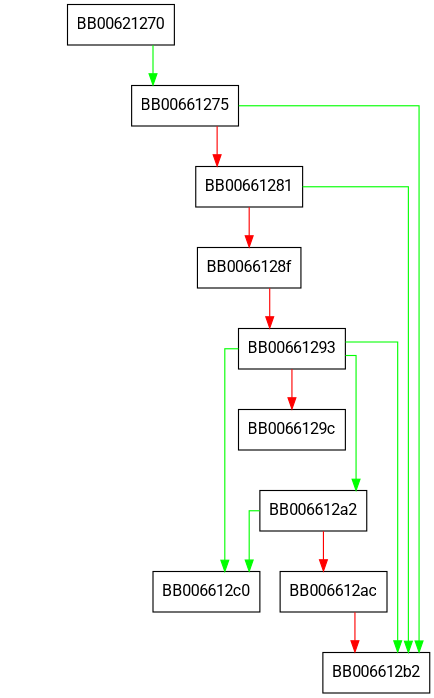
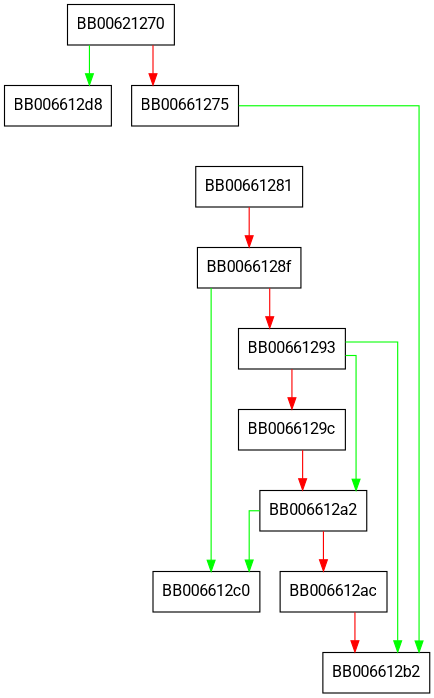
(153, 59) -> (153, 59)
none -> (58, 106)
(217, 140) -> none
(408, 361) -> none
(225, 448) -> (211, 424)
none -> (303, 464)
